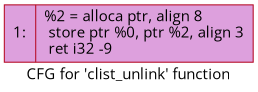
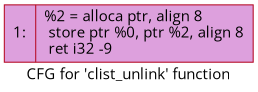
(144, 33) -> (144, 33)
